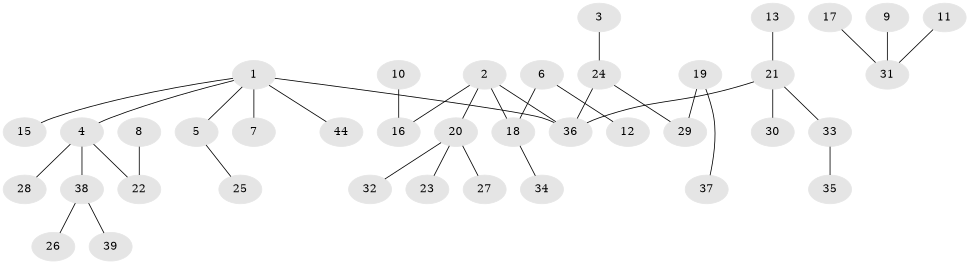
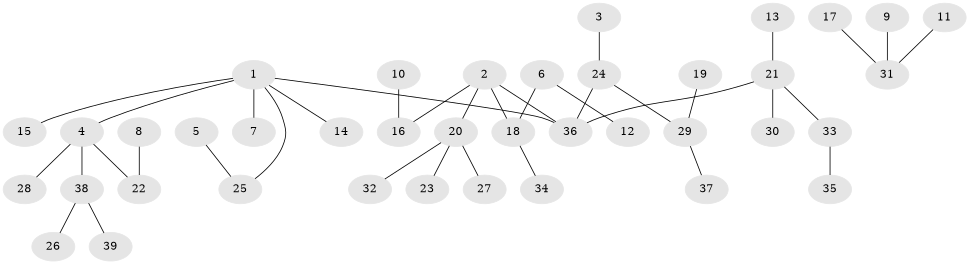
(225, 103) -> (286, 136)
(341, 132) -> (341, 132)
(715, 132) -> (696, 161)
